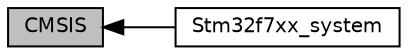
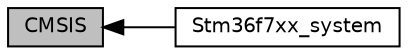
(288, 27) -> (288, 27)
